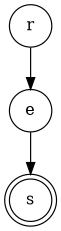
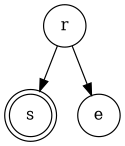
(31, 147) -> (51, 63)
